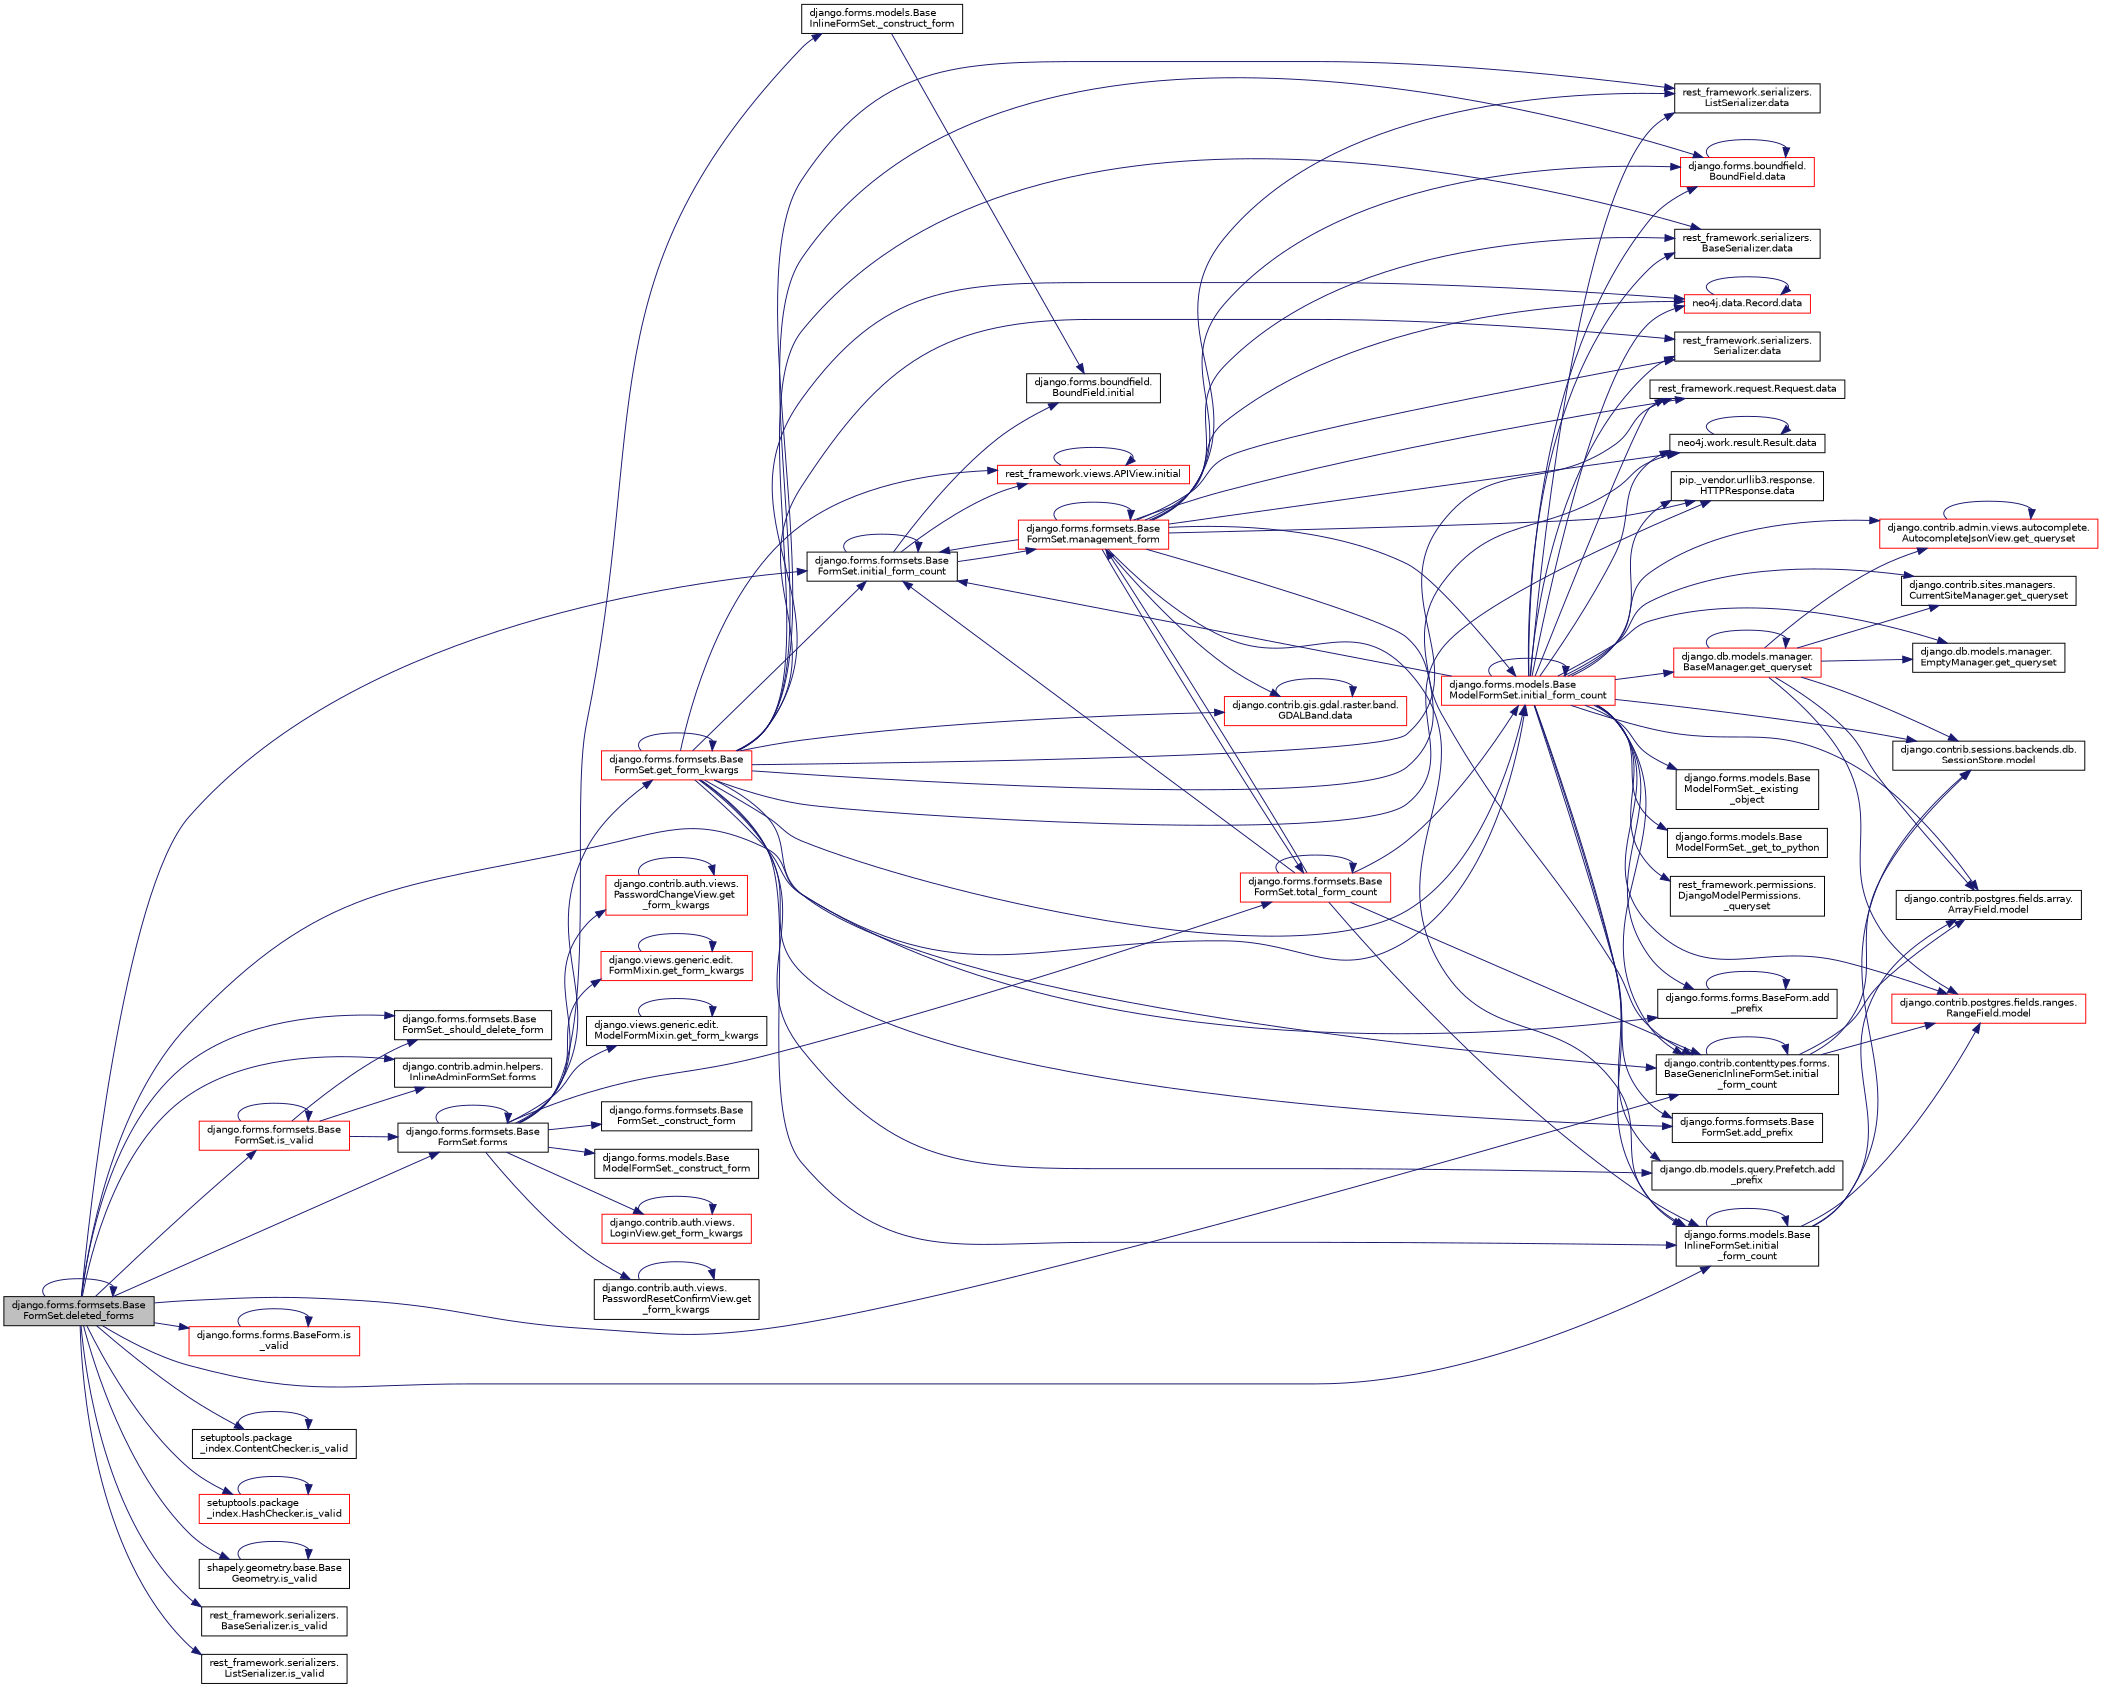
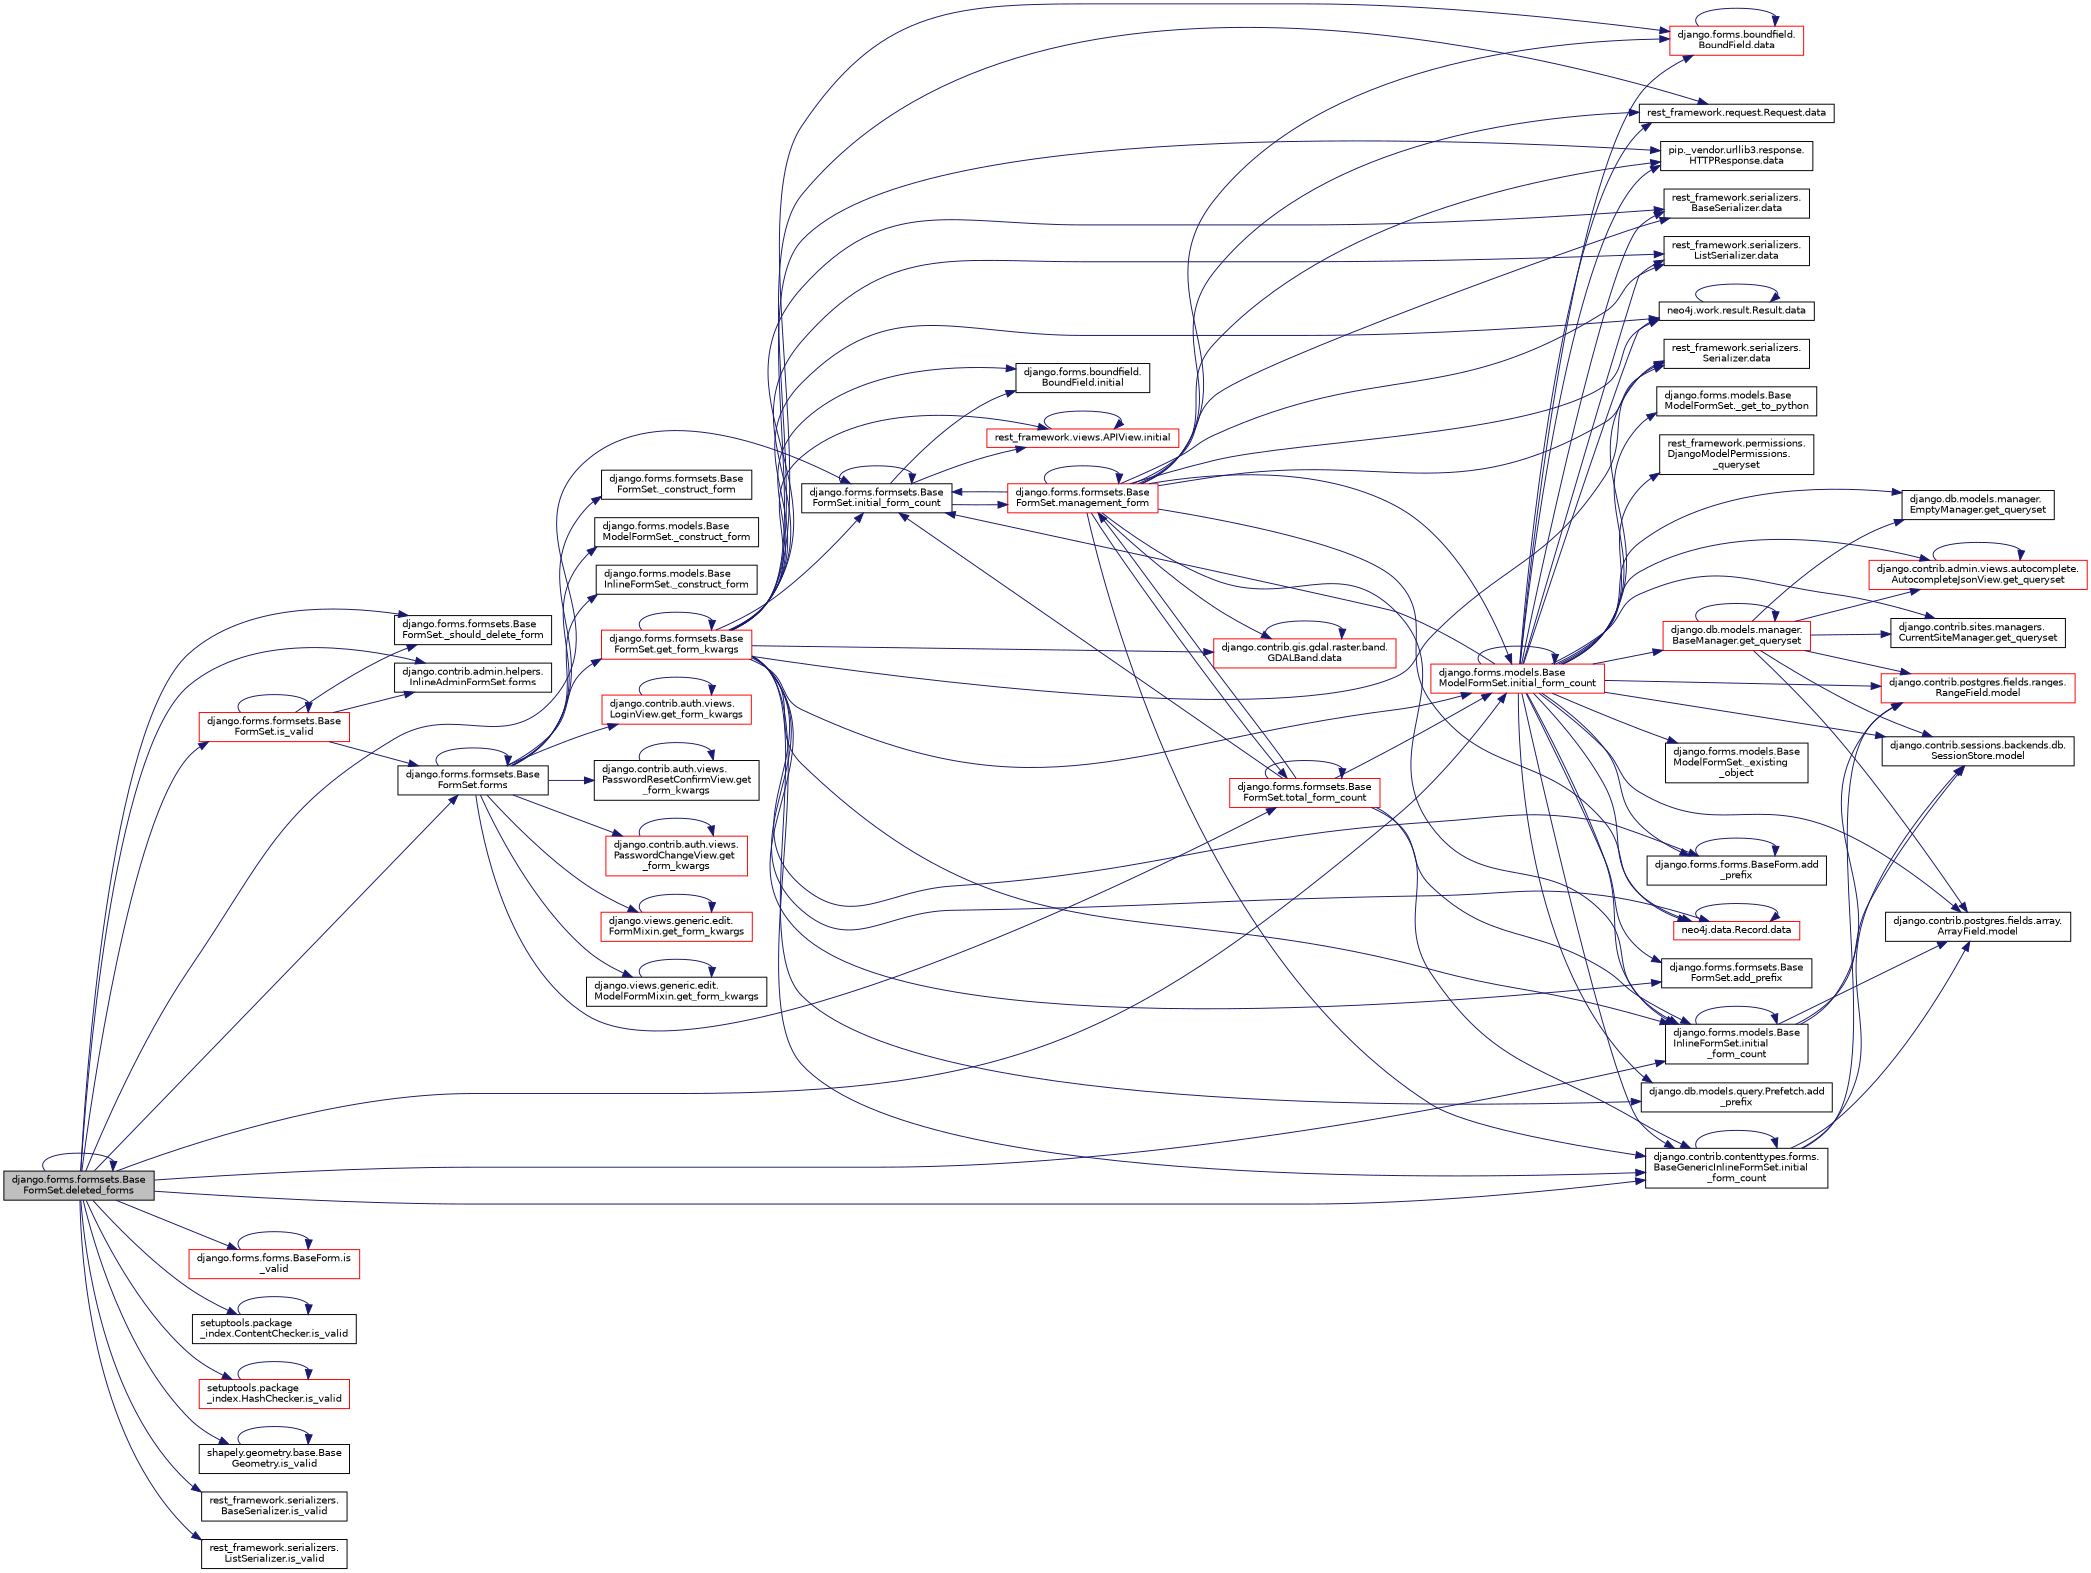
(981, 191) -> (795, 431)
